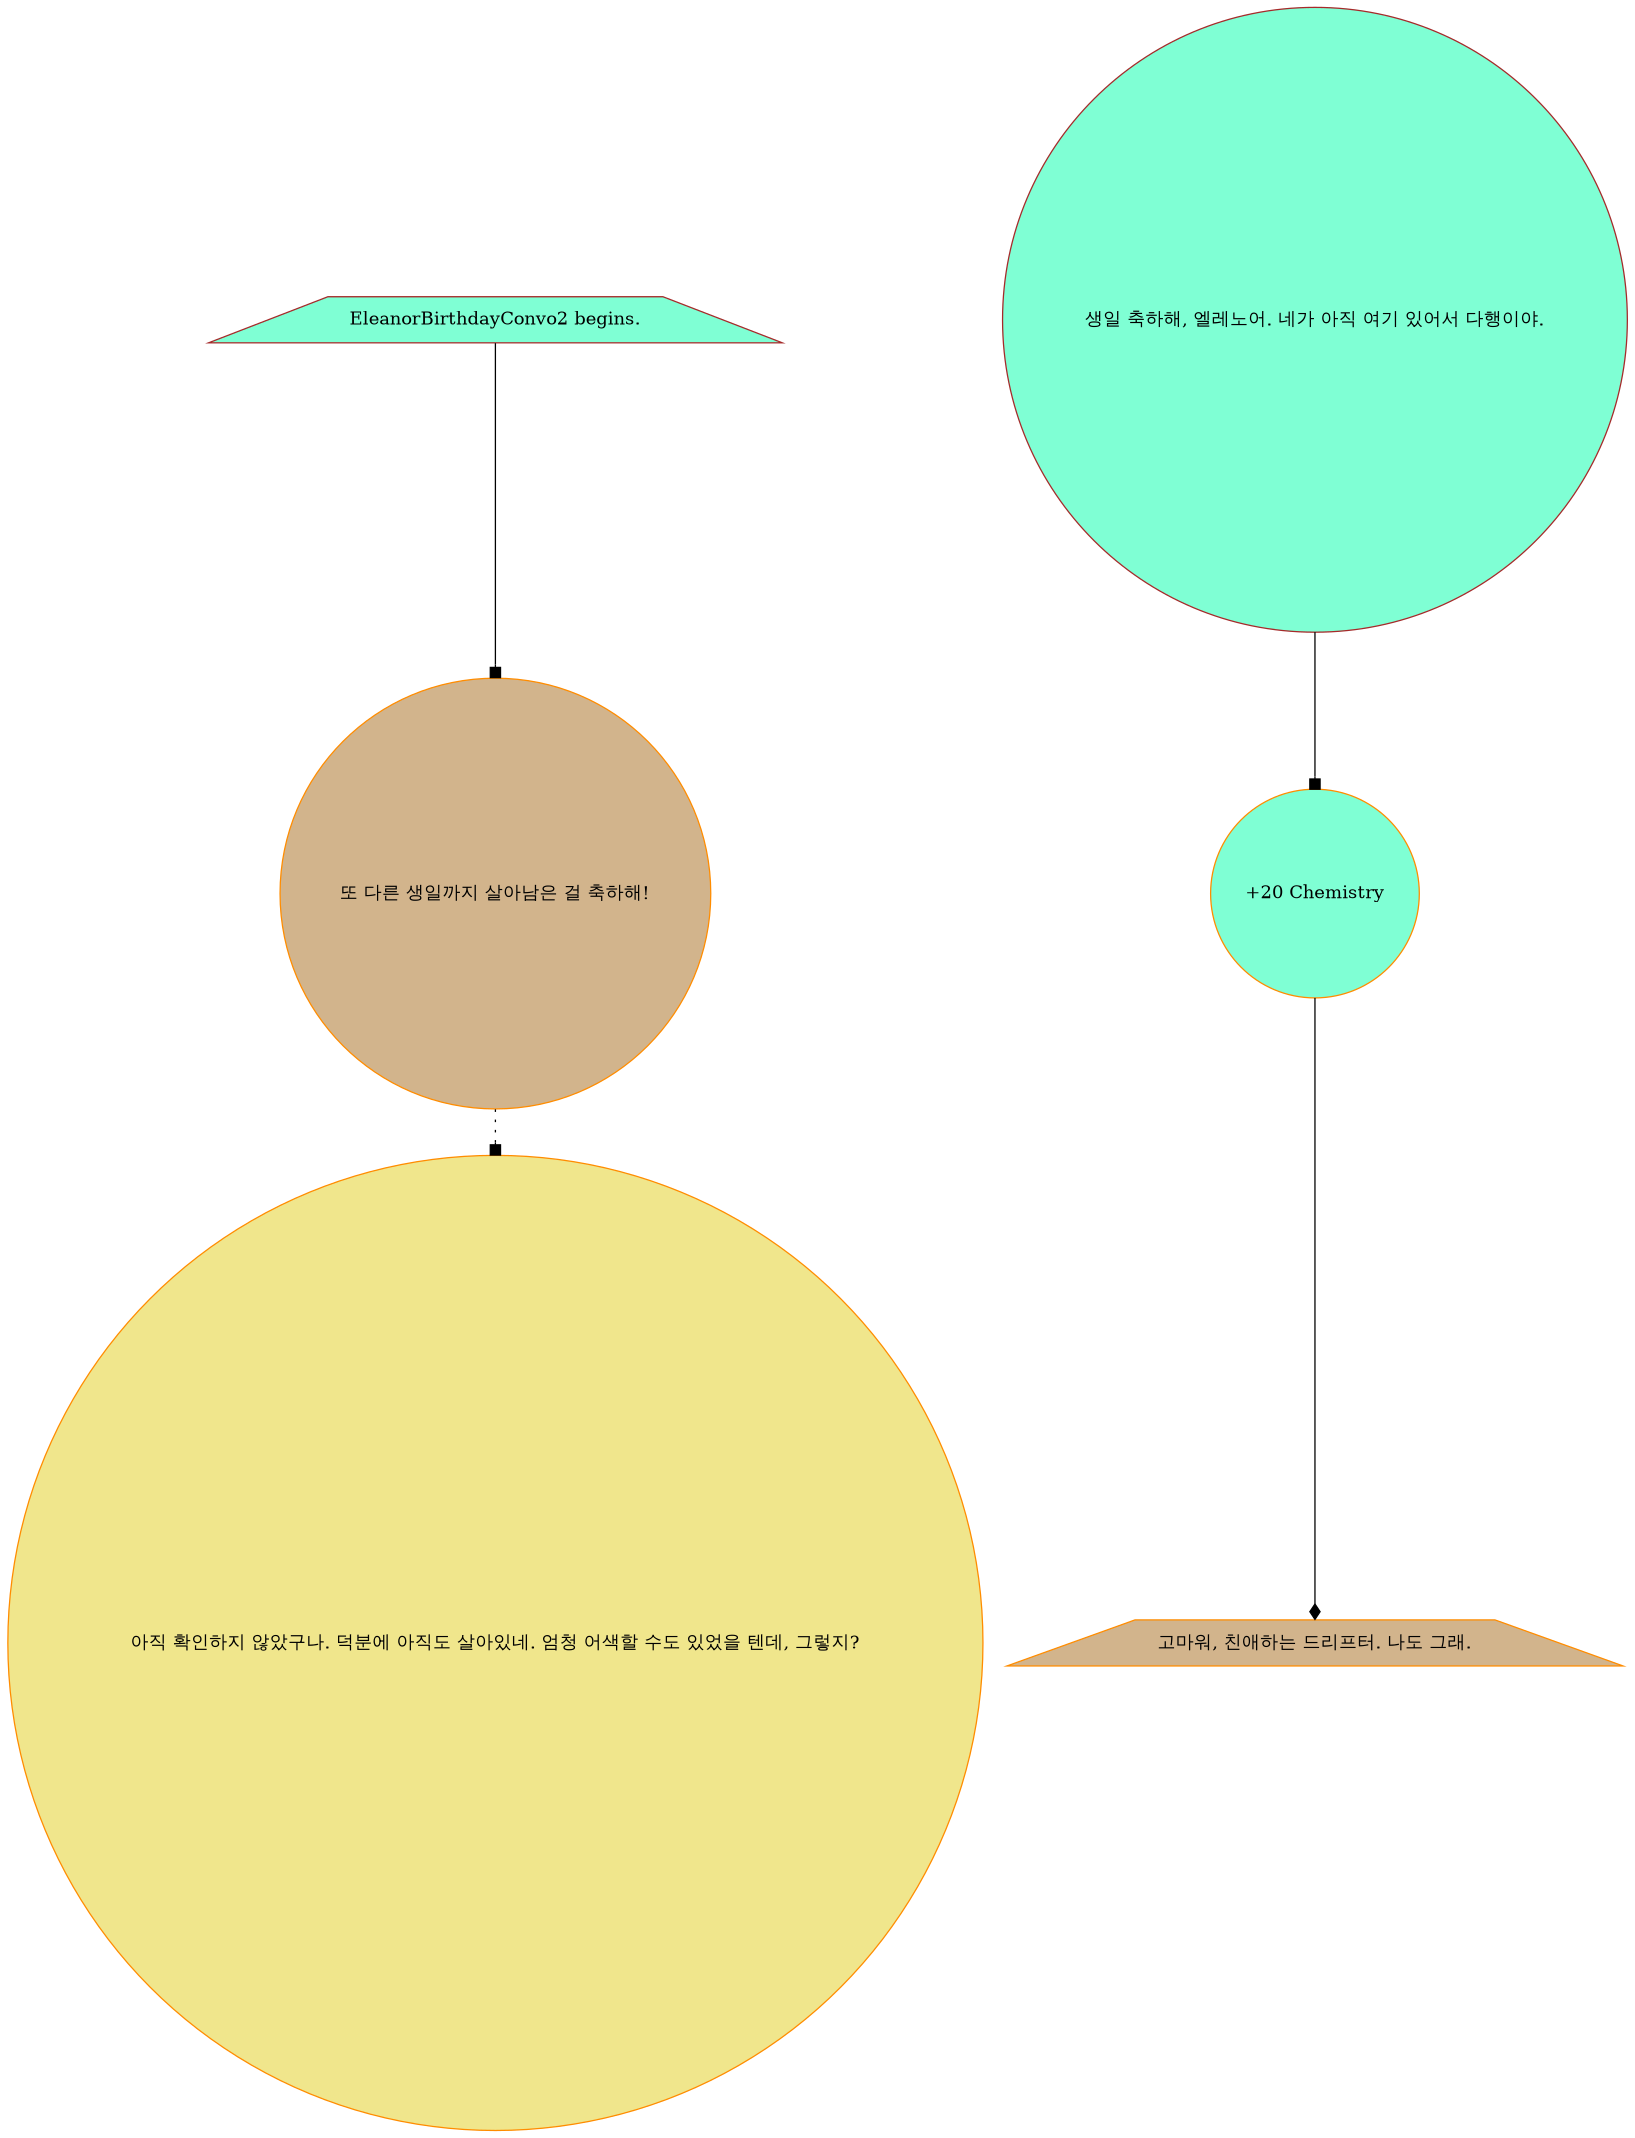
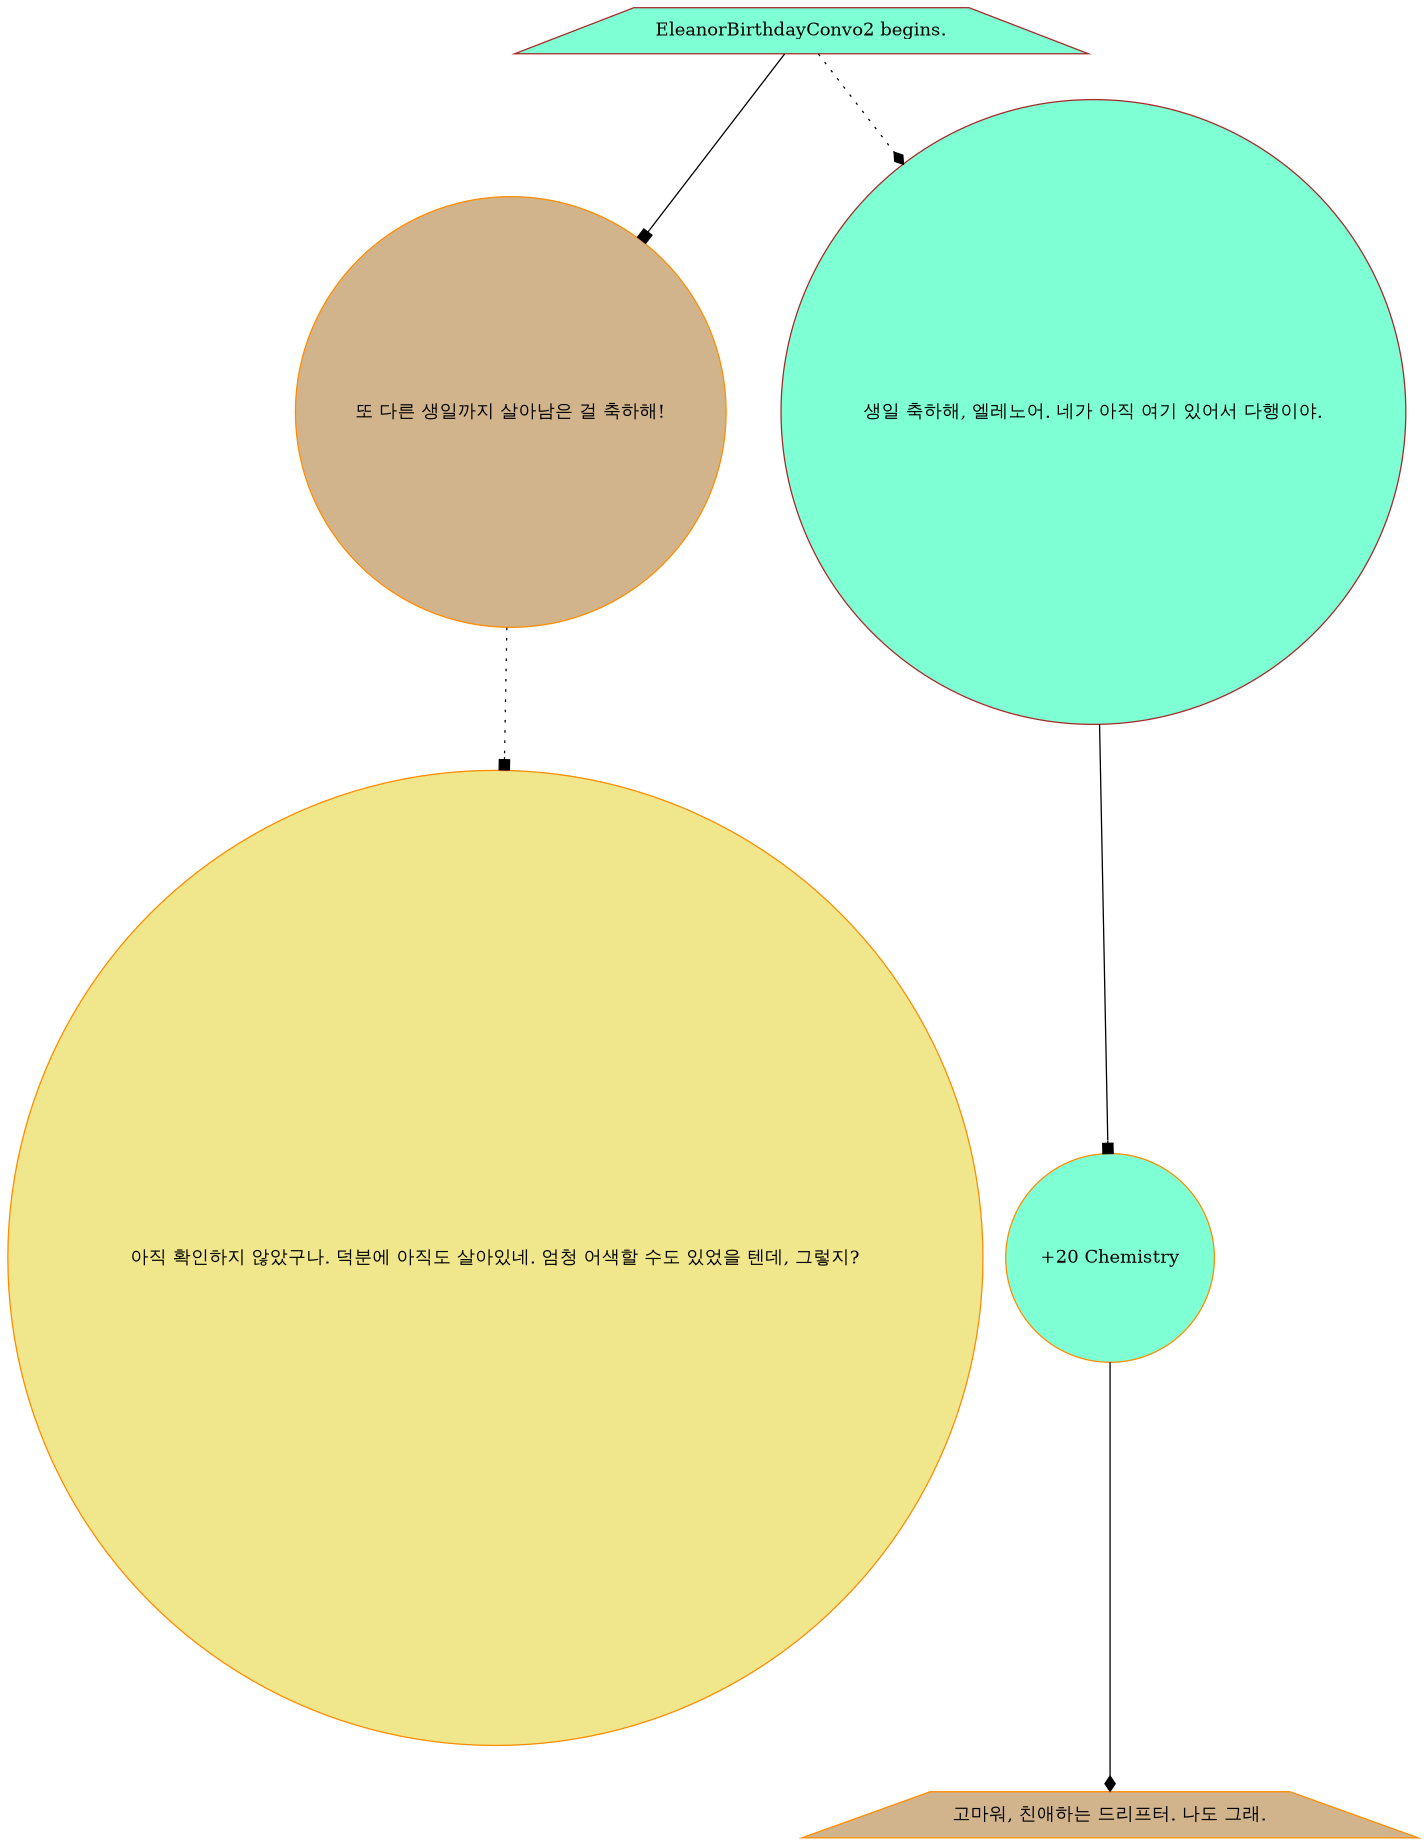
none -> (856, 103)
